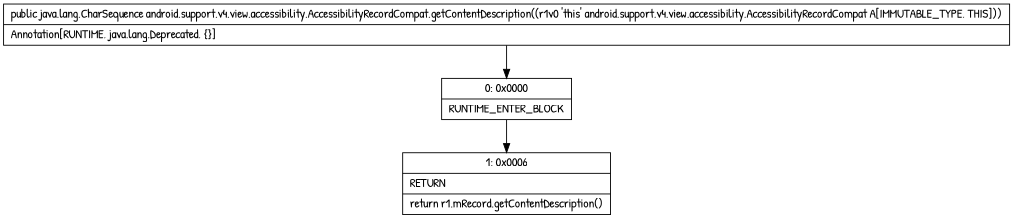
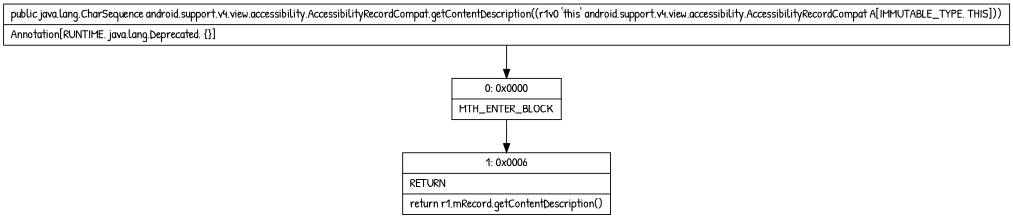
(507, 109) -> (507, 109)
